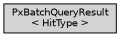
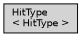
(60, 18) -> (41, 18)
